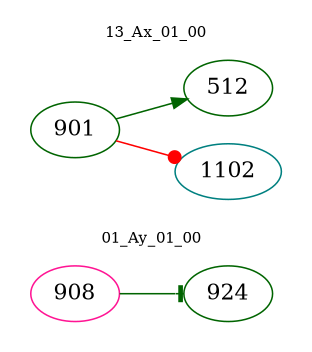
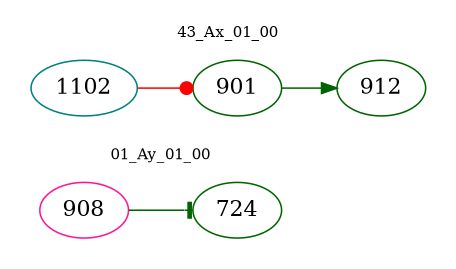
(156, 33) -> (228, 33)
(228, 88) -> (381, 88)
(142, 148) -> (159, 88)
(228, 294) -> (237, 210)
